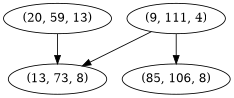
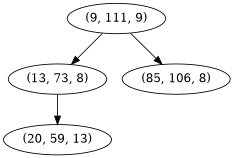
(176, 19) -> (116, 19)
(58, 45) -> (58, 105)
